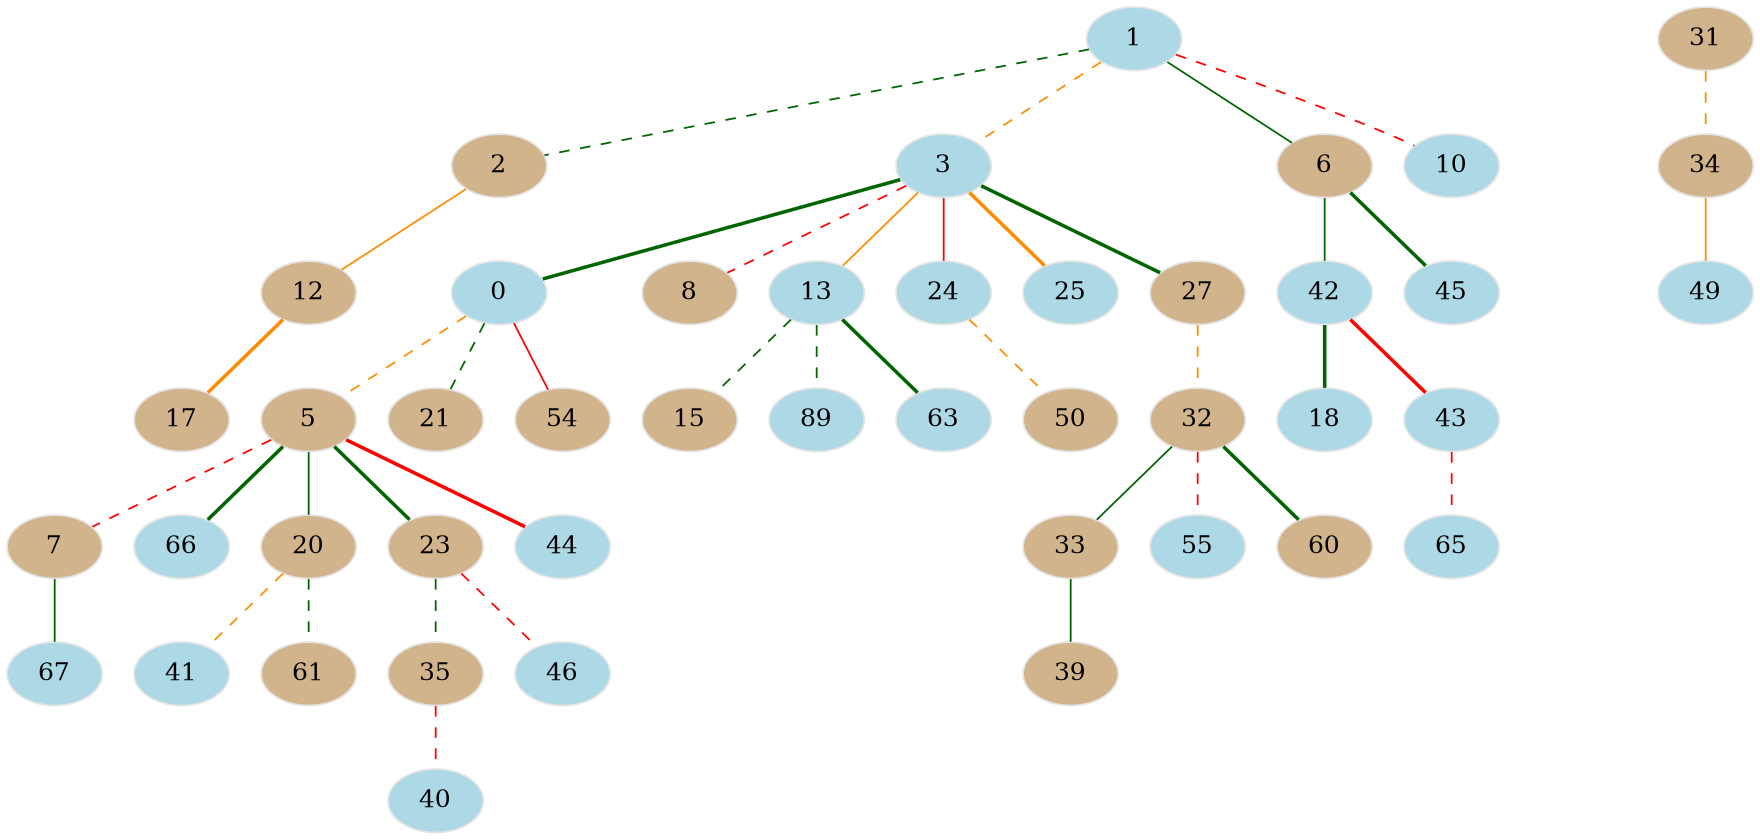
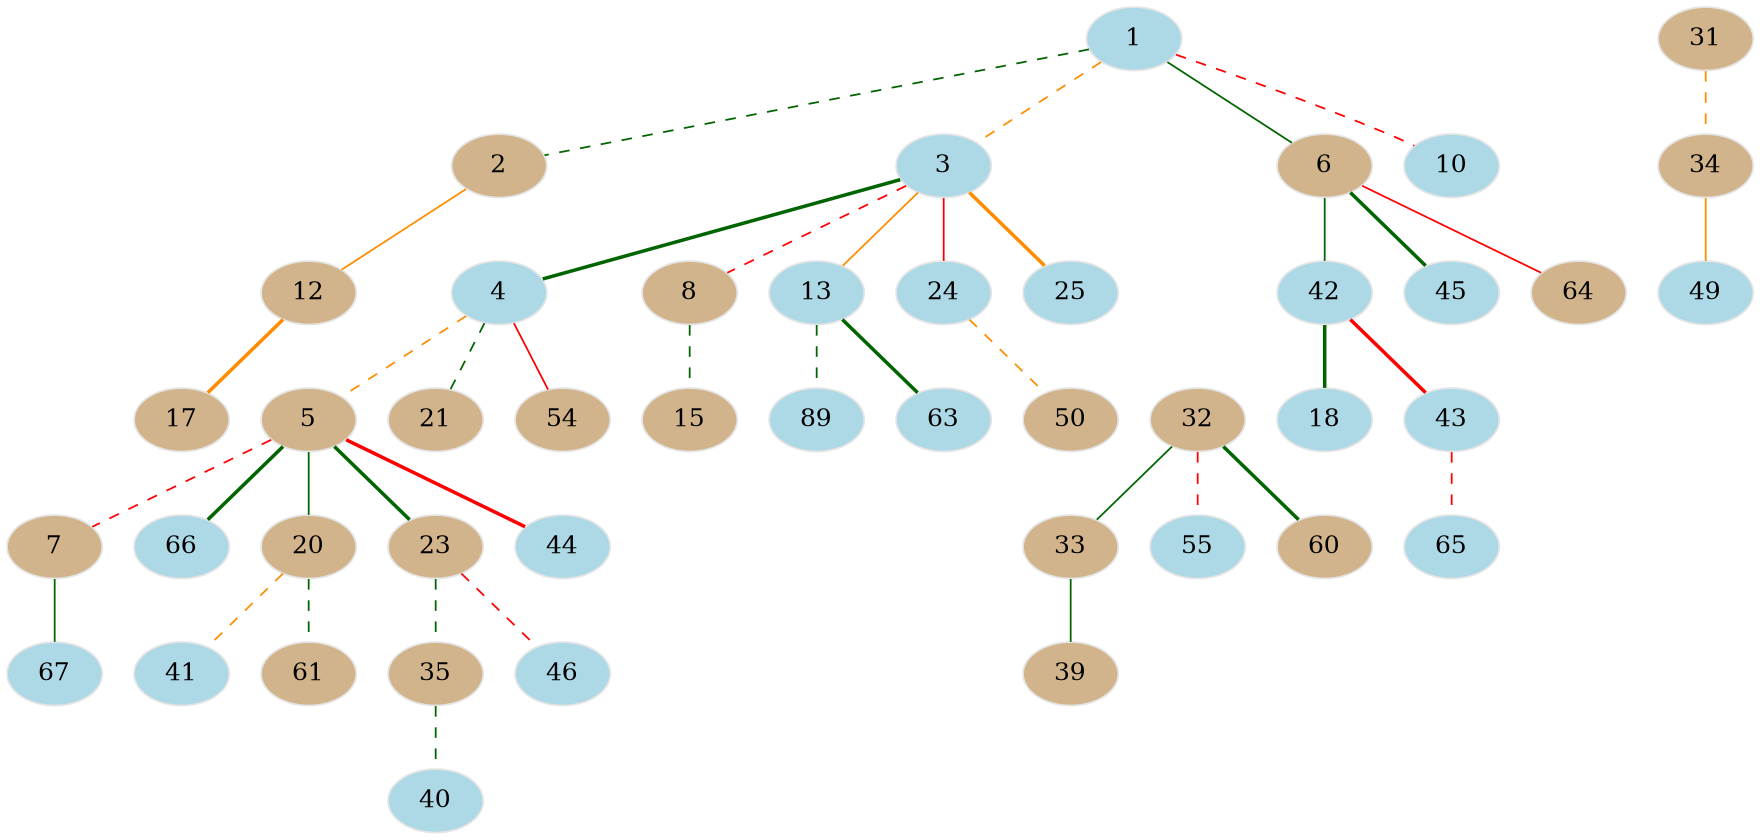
(499, 293) -> (499, 293)
(1198, 293) -> none
none -> (1579, 293)
(753, 356) -> (690, 356)
(436, 737) -> (436, 737)
